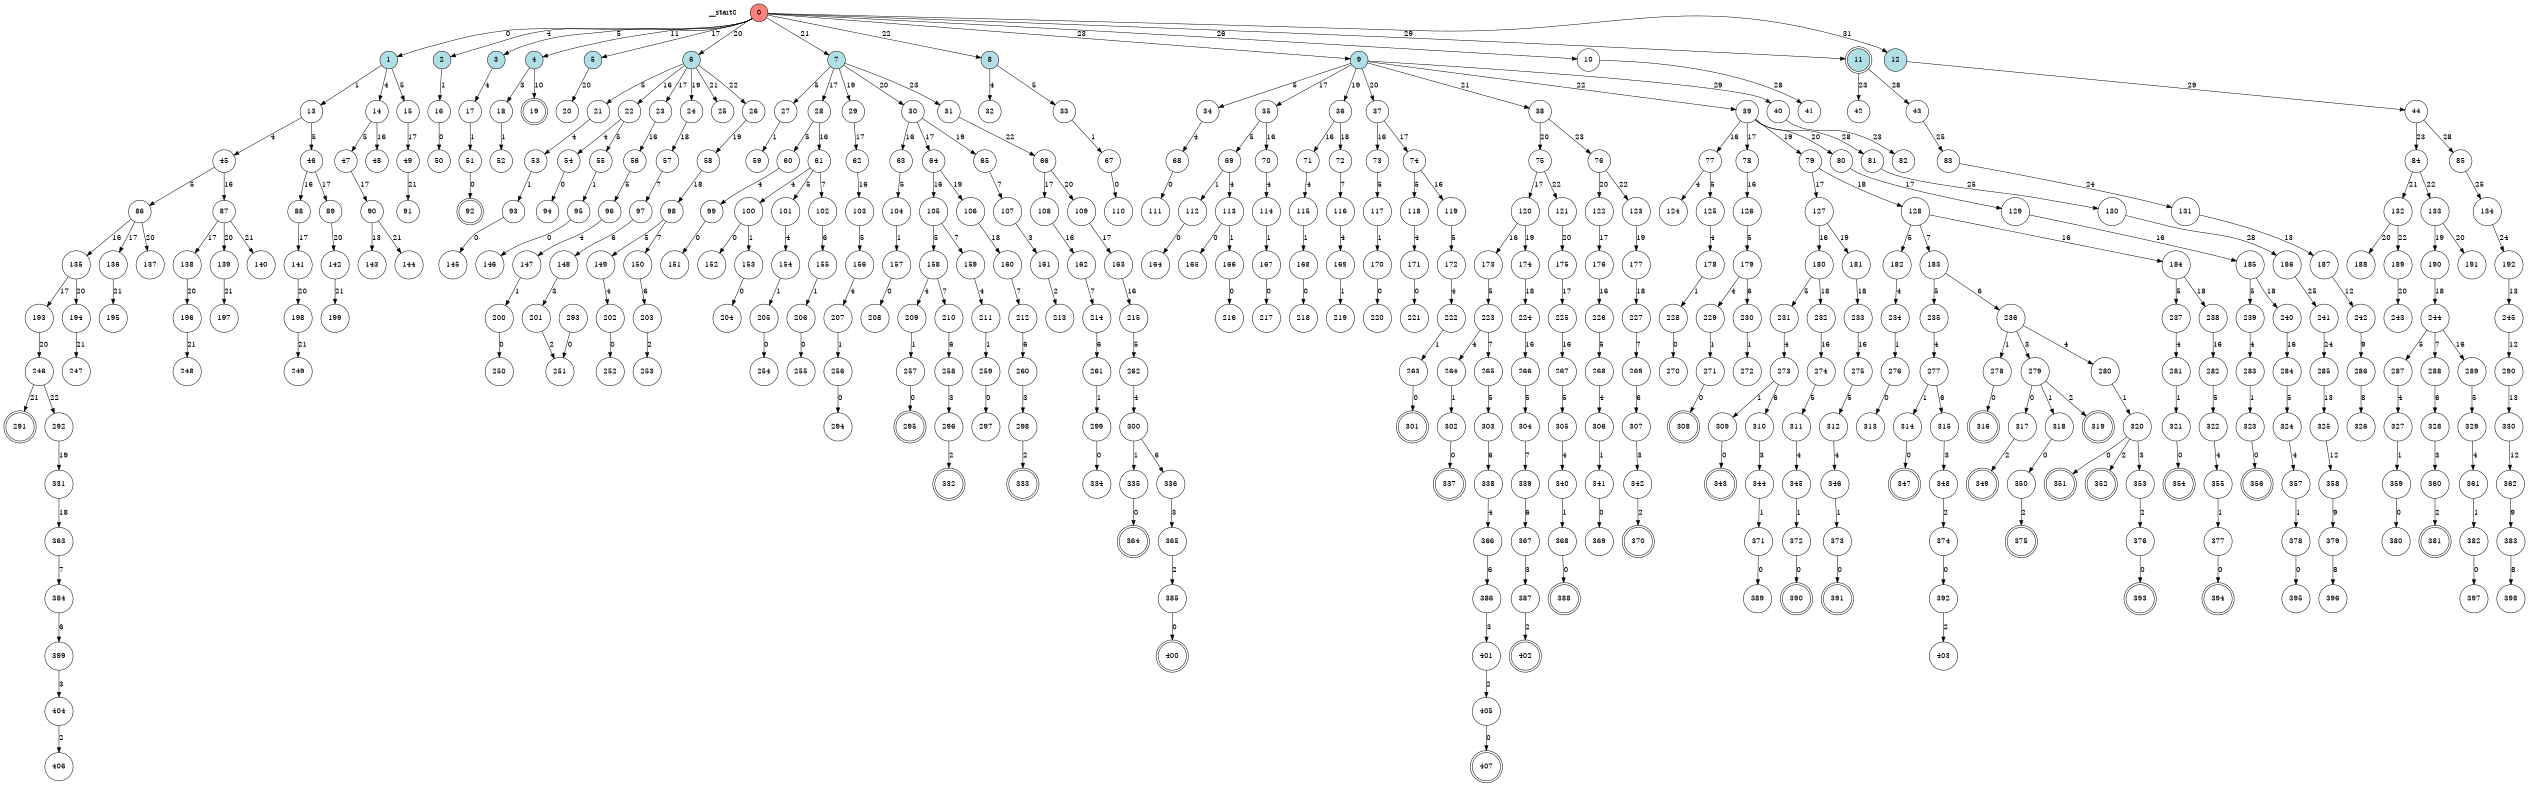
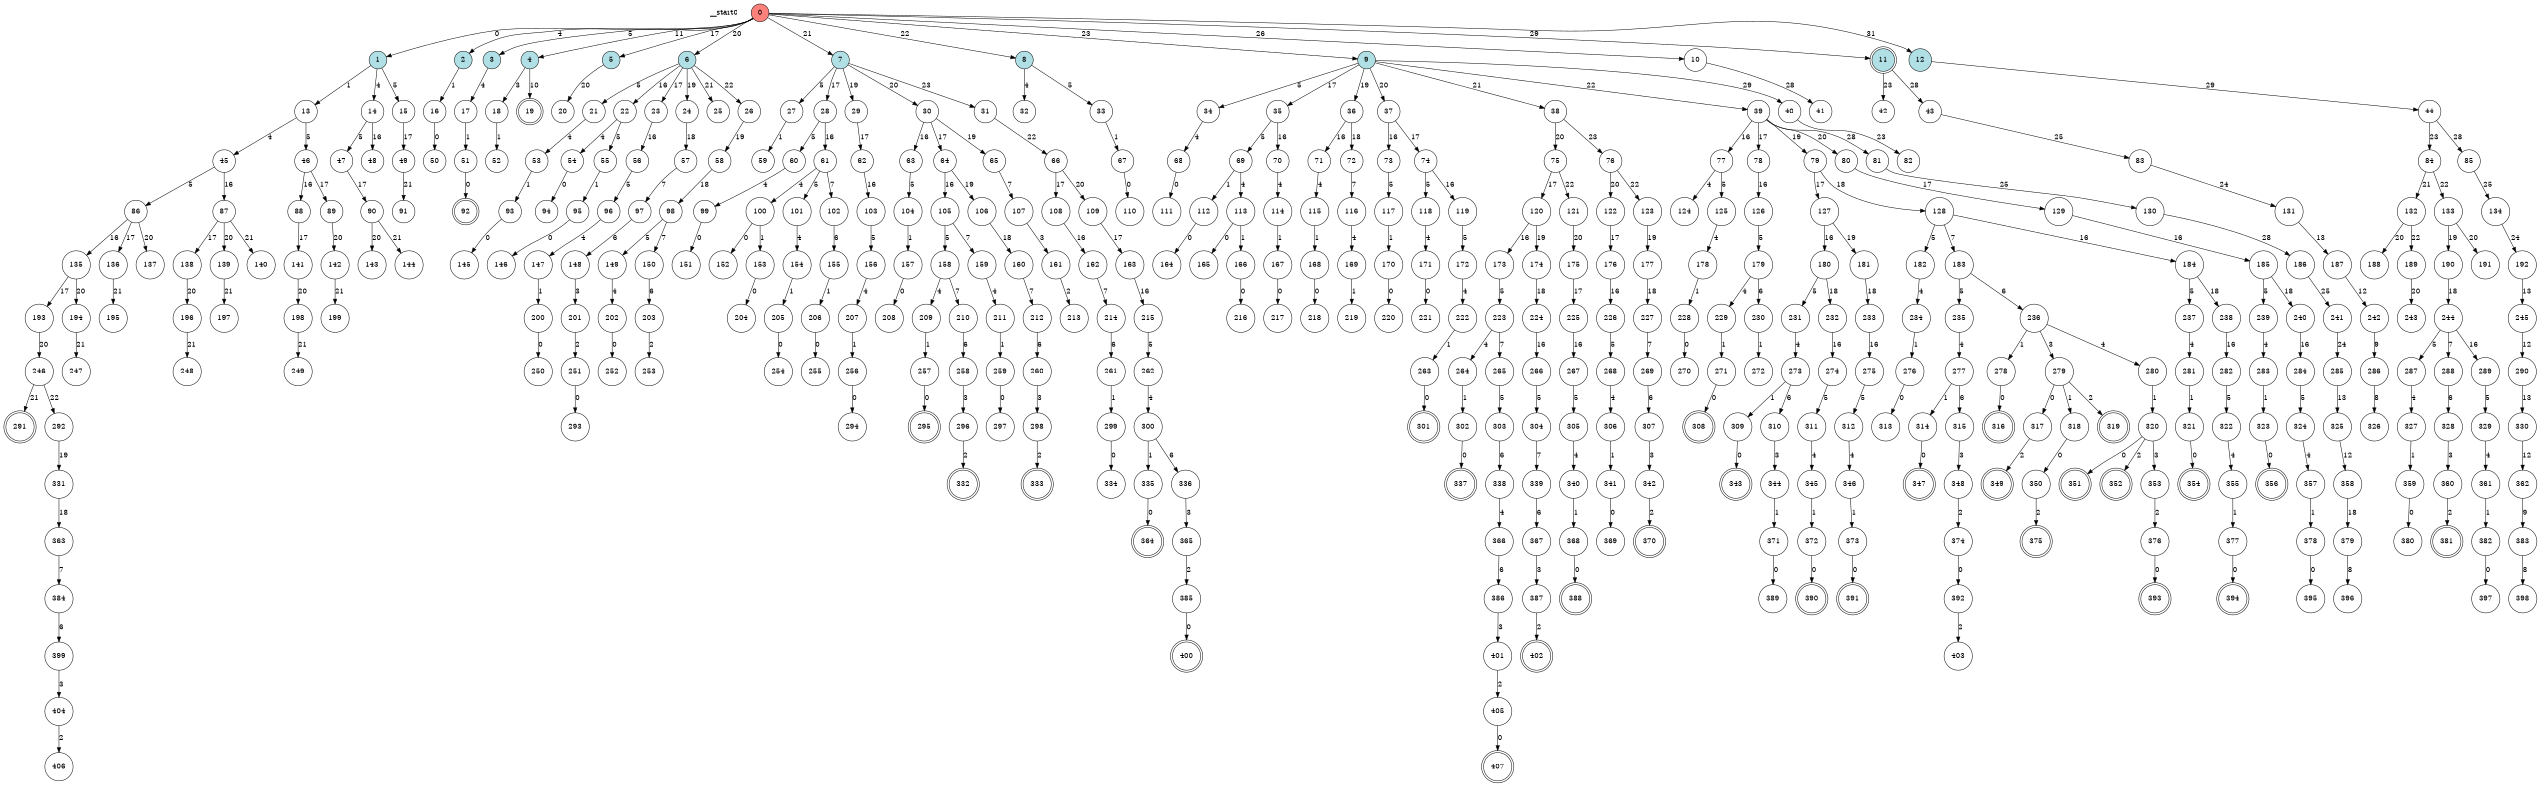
(377, 238) -> (377, 238)
(567, 342) -> (575, 397)
(2335, 513) -> (2352, 513)
